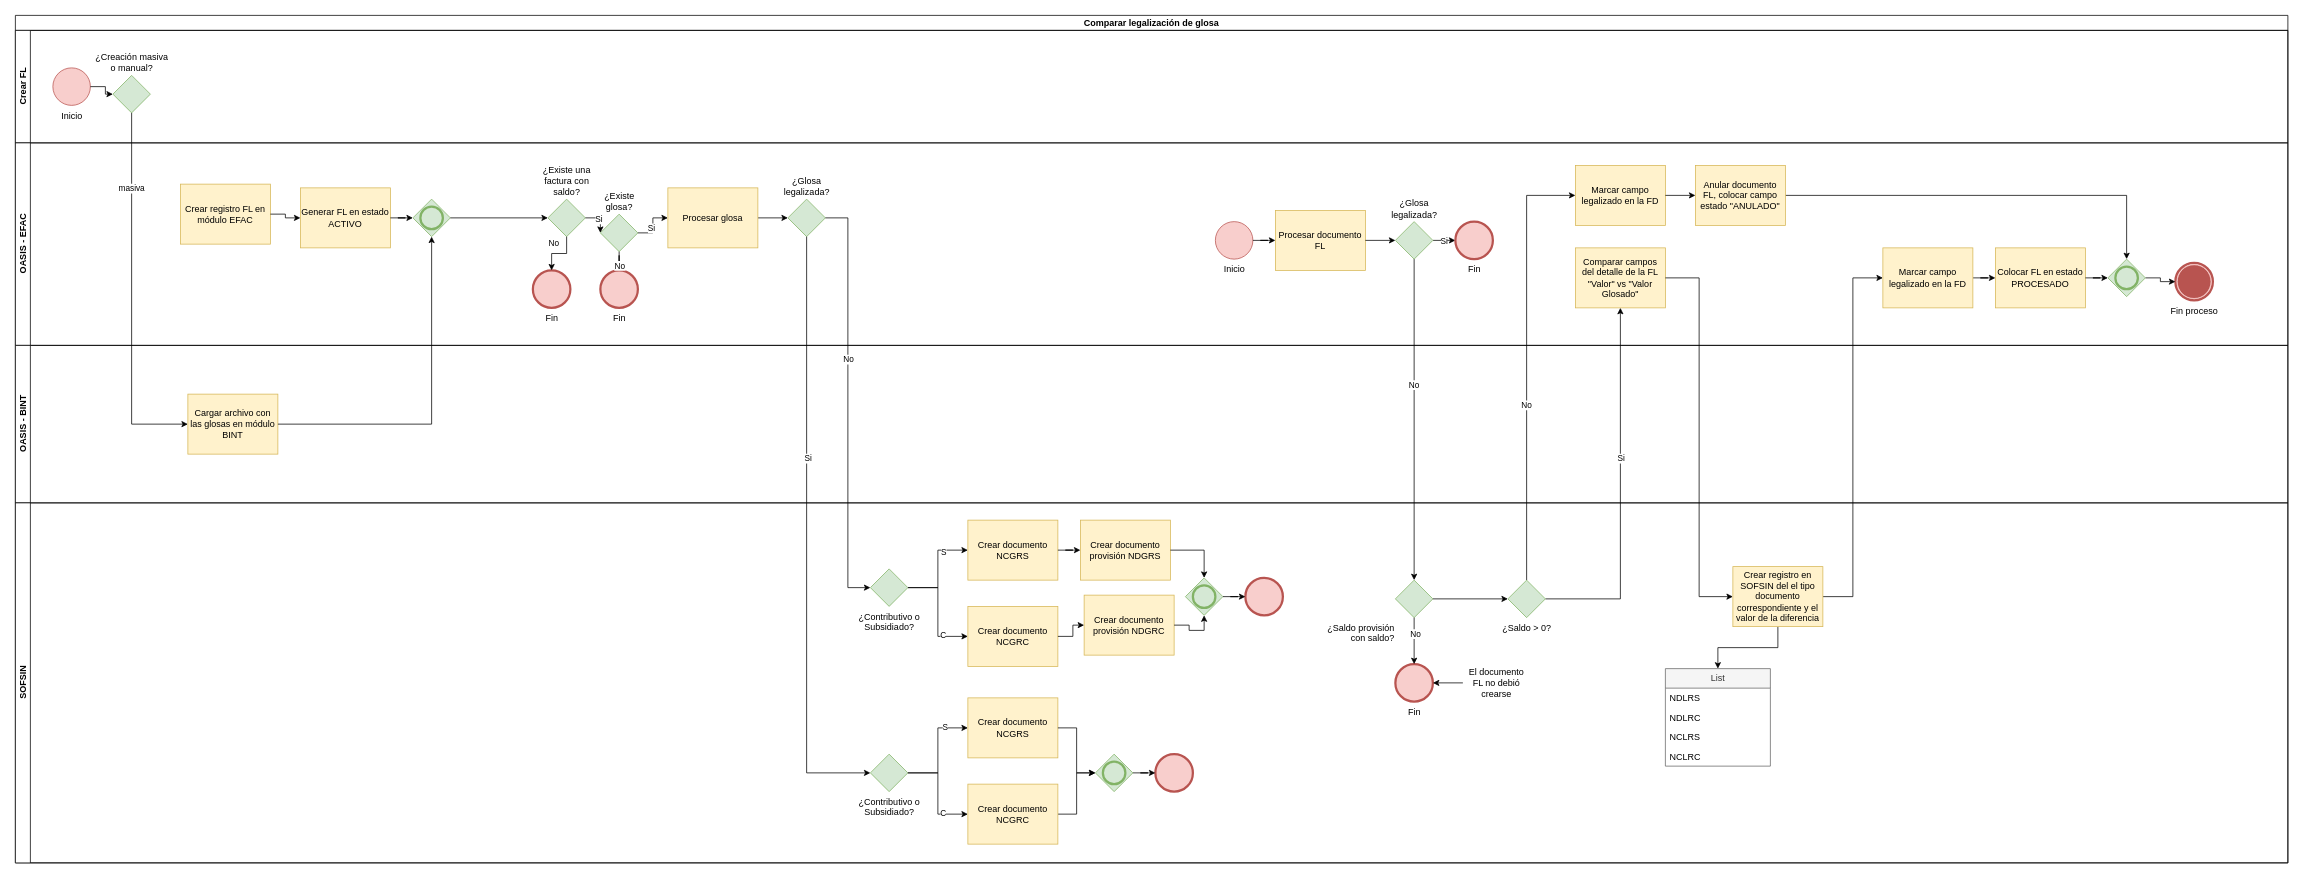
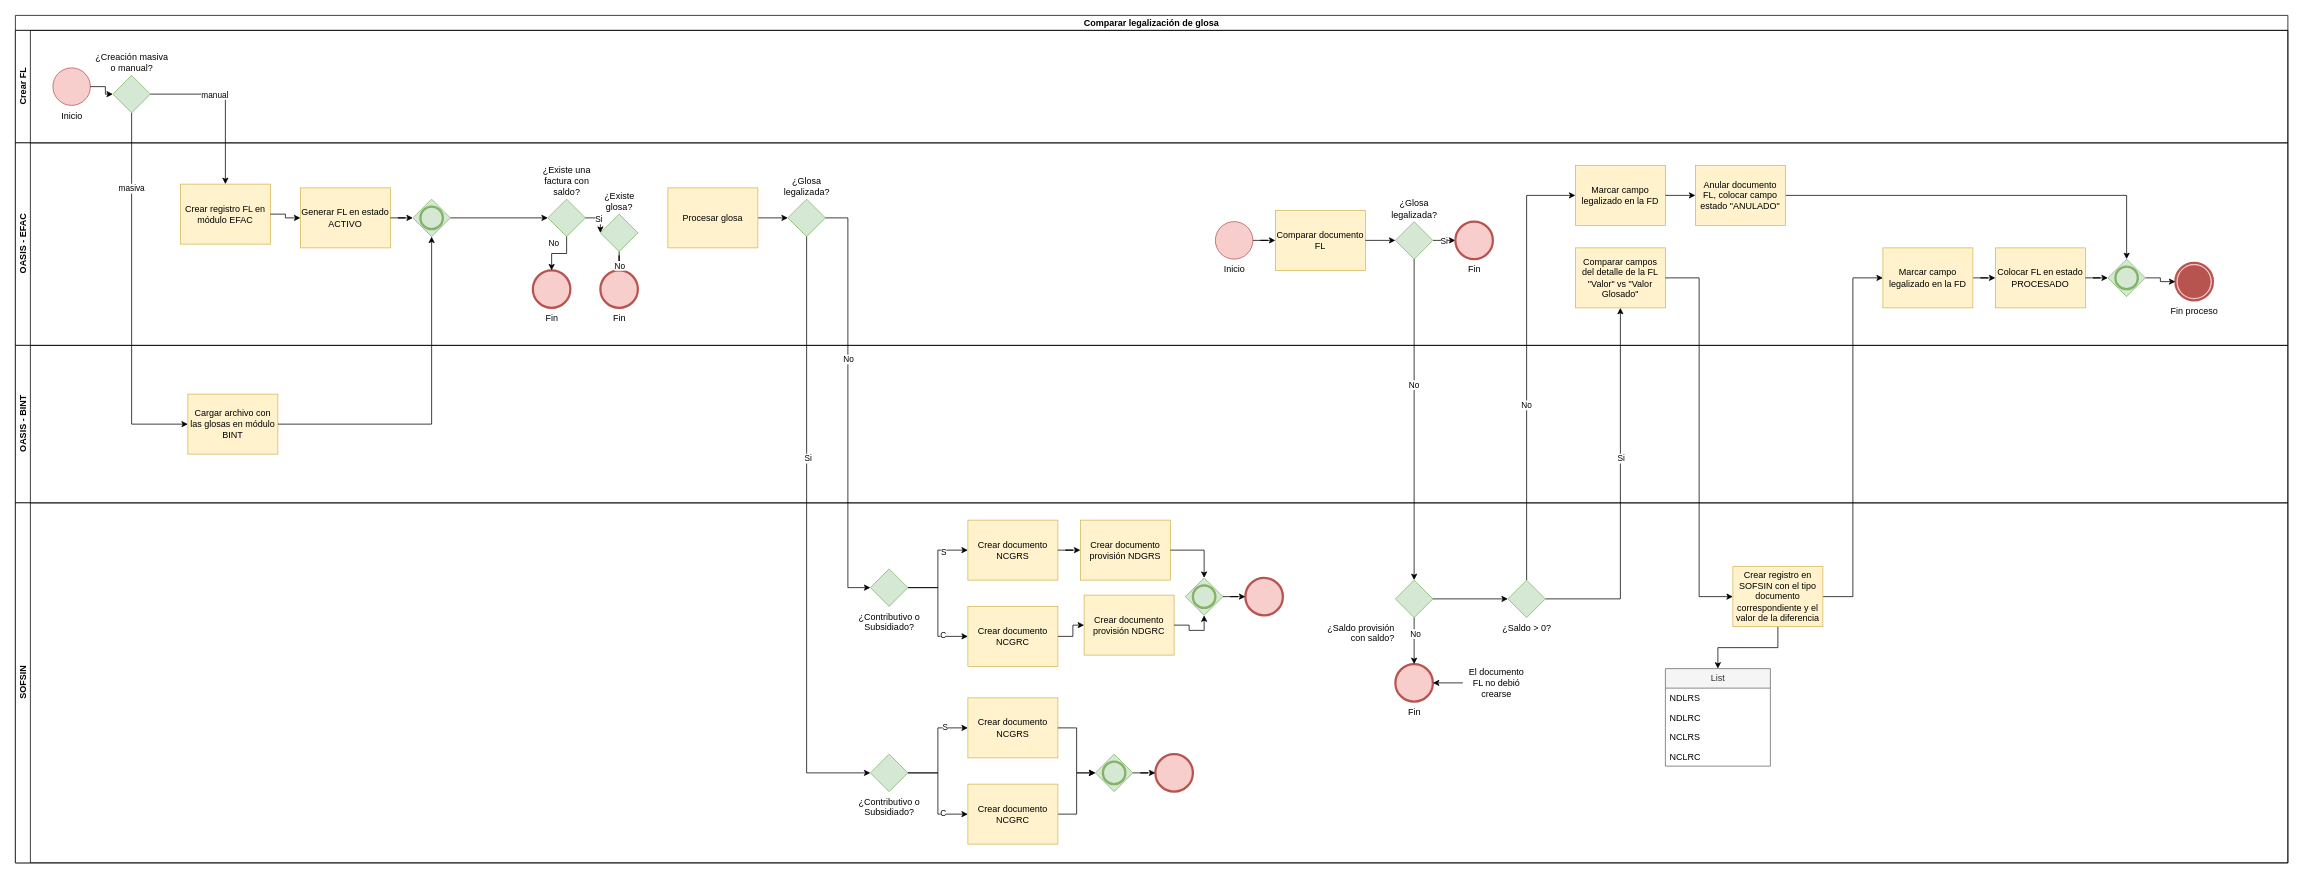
none -> (225, 124)
(653, 228) -> none
(1320, 240) -> (1320, 240)
(1778, 597) -> (1778, 597)
